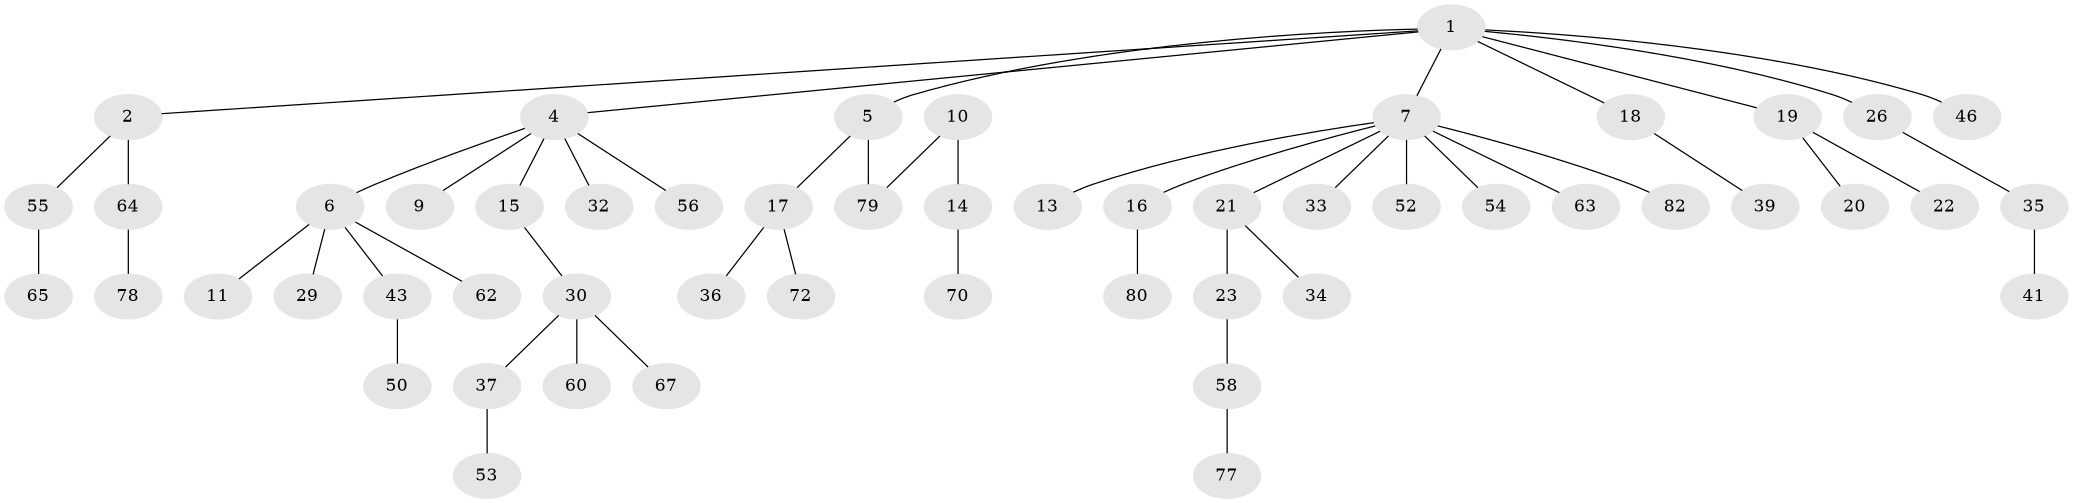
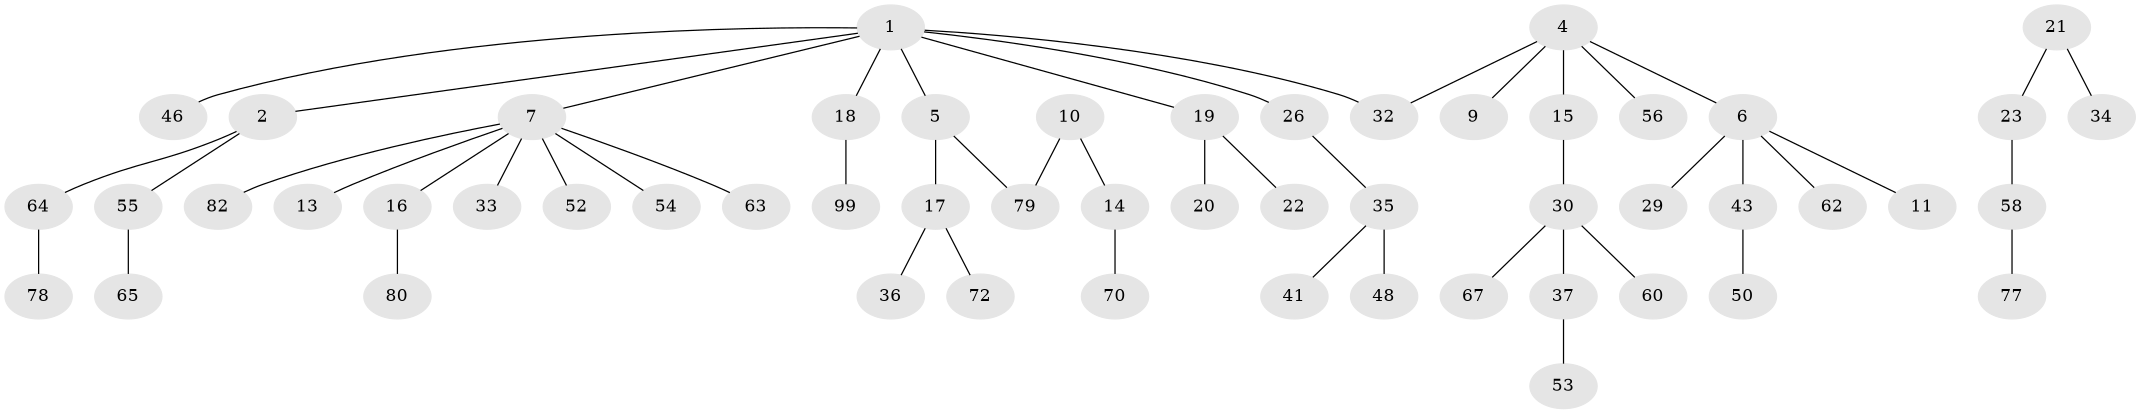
(941, 78) -> (1144, 53)
(1317, 162) -> none
(1765, 207) -> (846, 207)
none -> (1384, 297)
